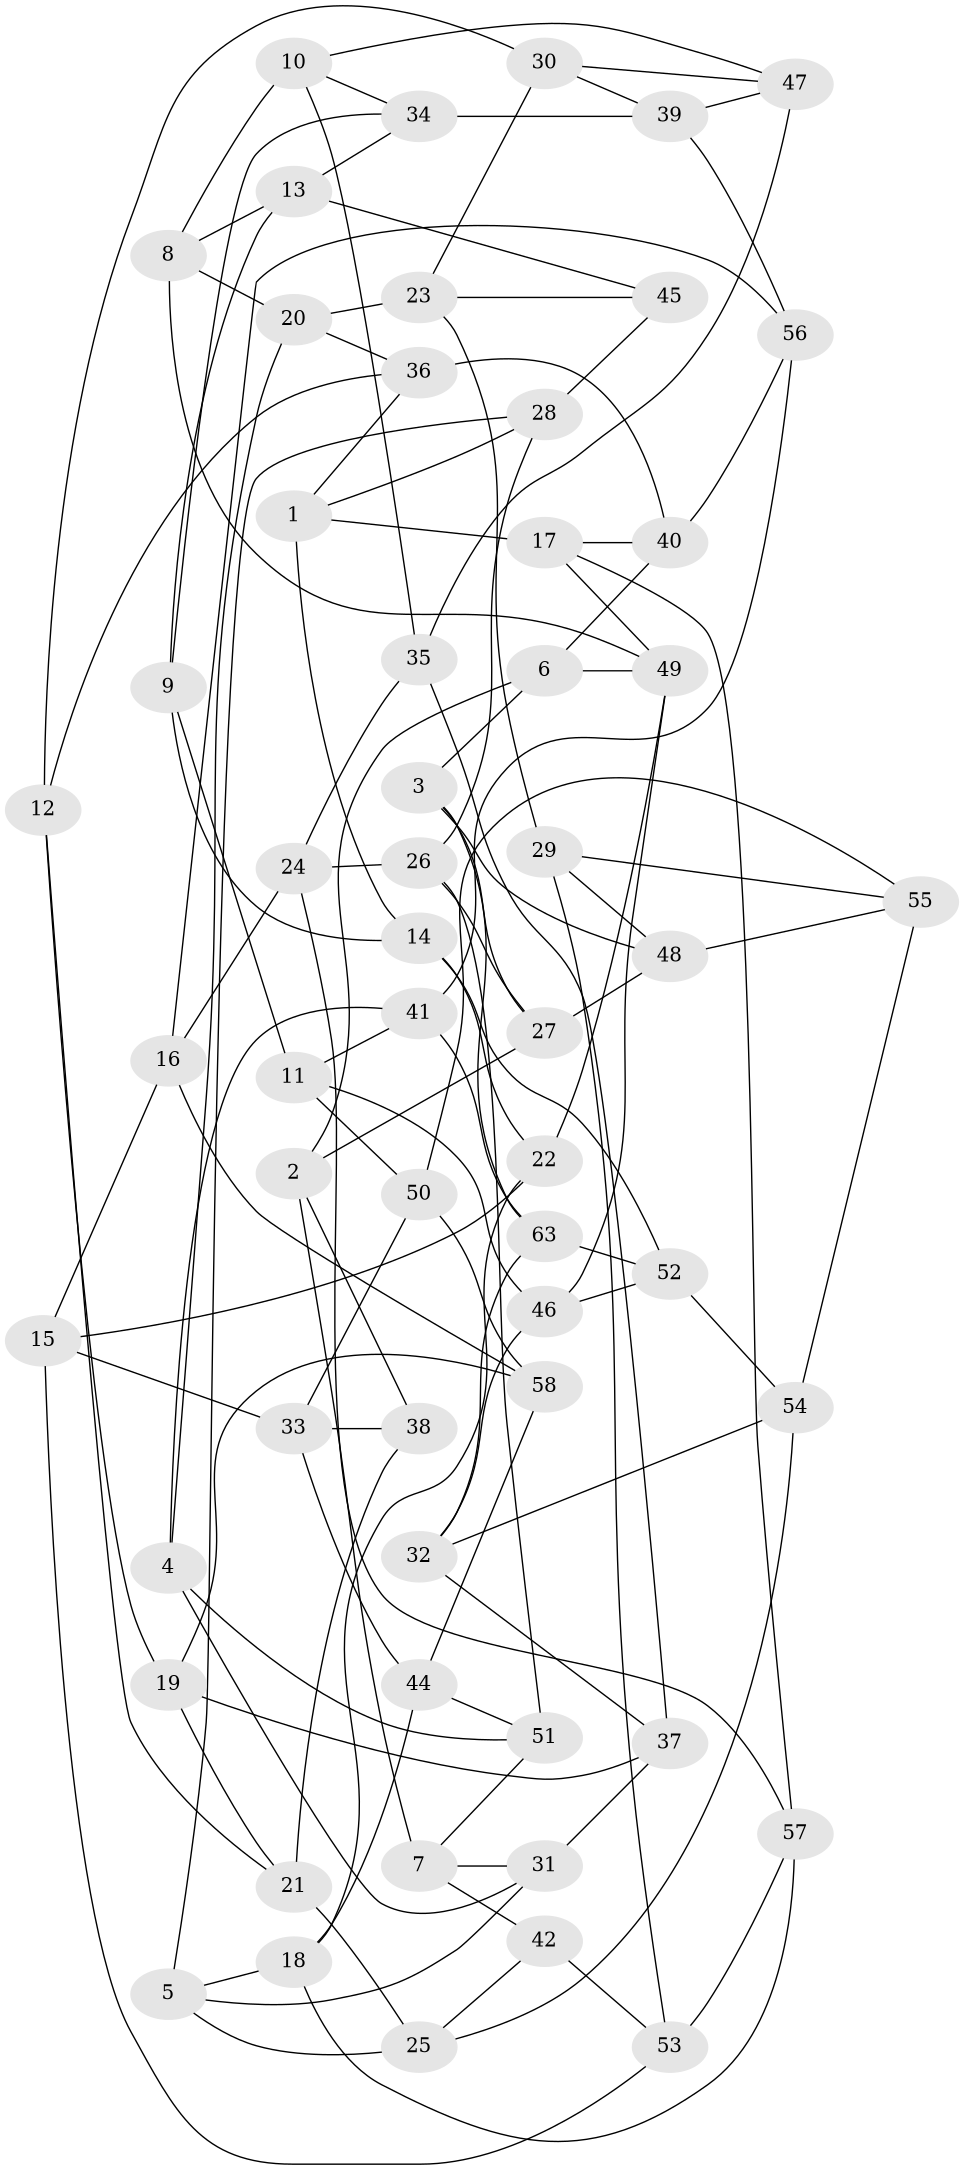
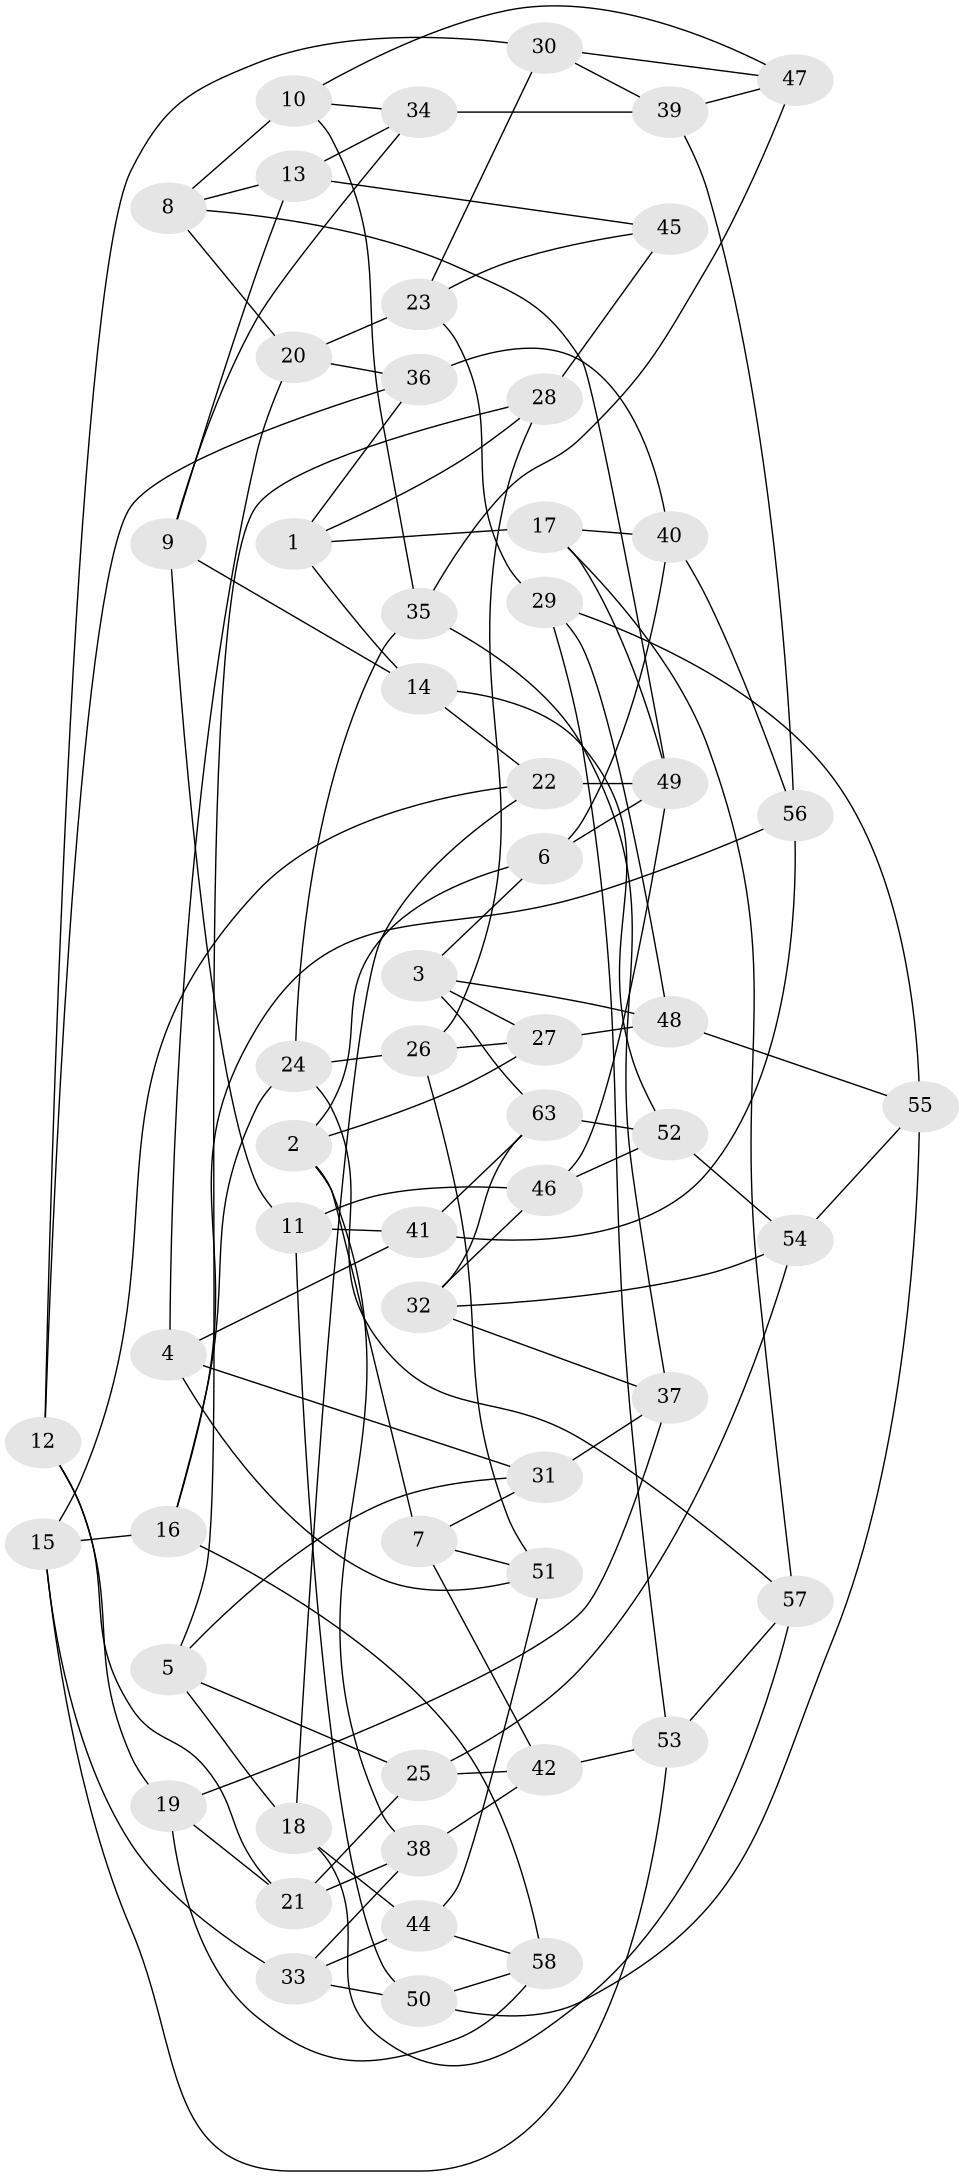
none -> (470, 1818)
